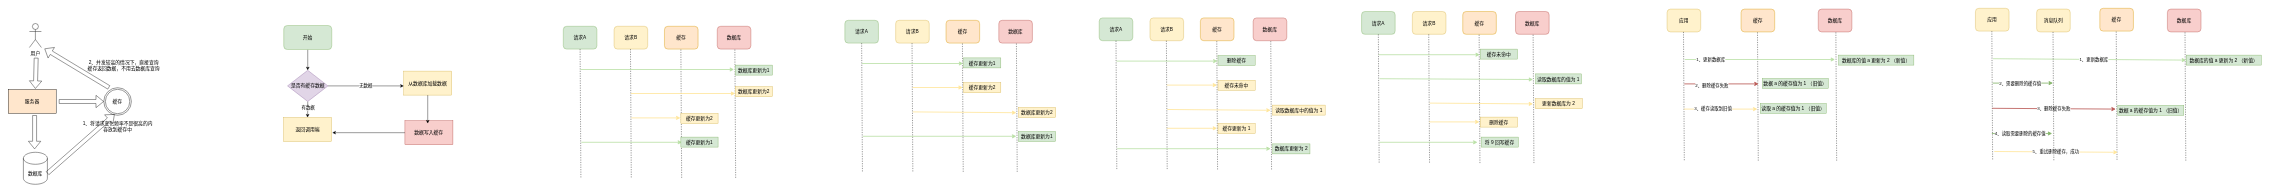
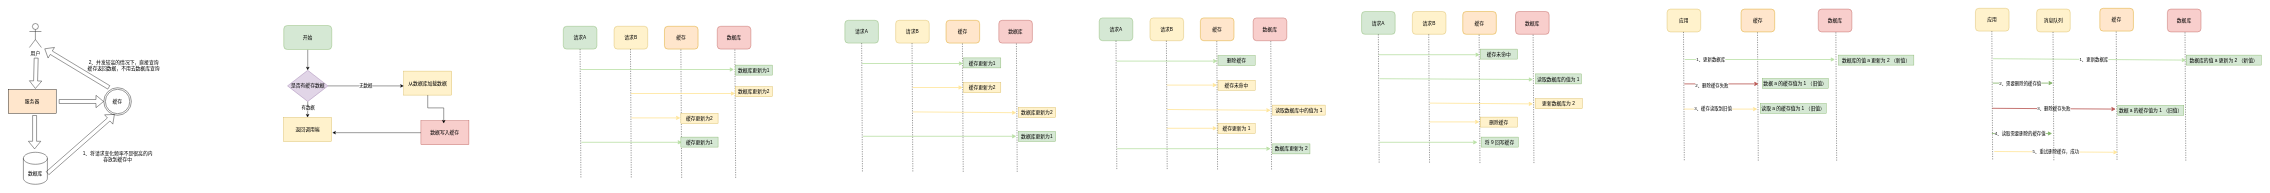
(118, 127) -> (118, 157)
(429, 133) -> (445, 133)
